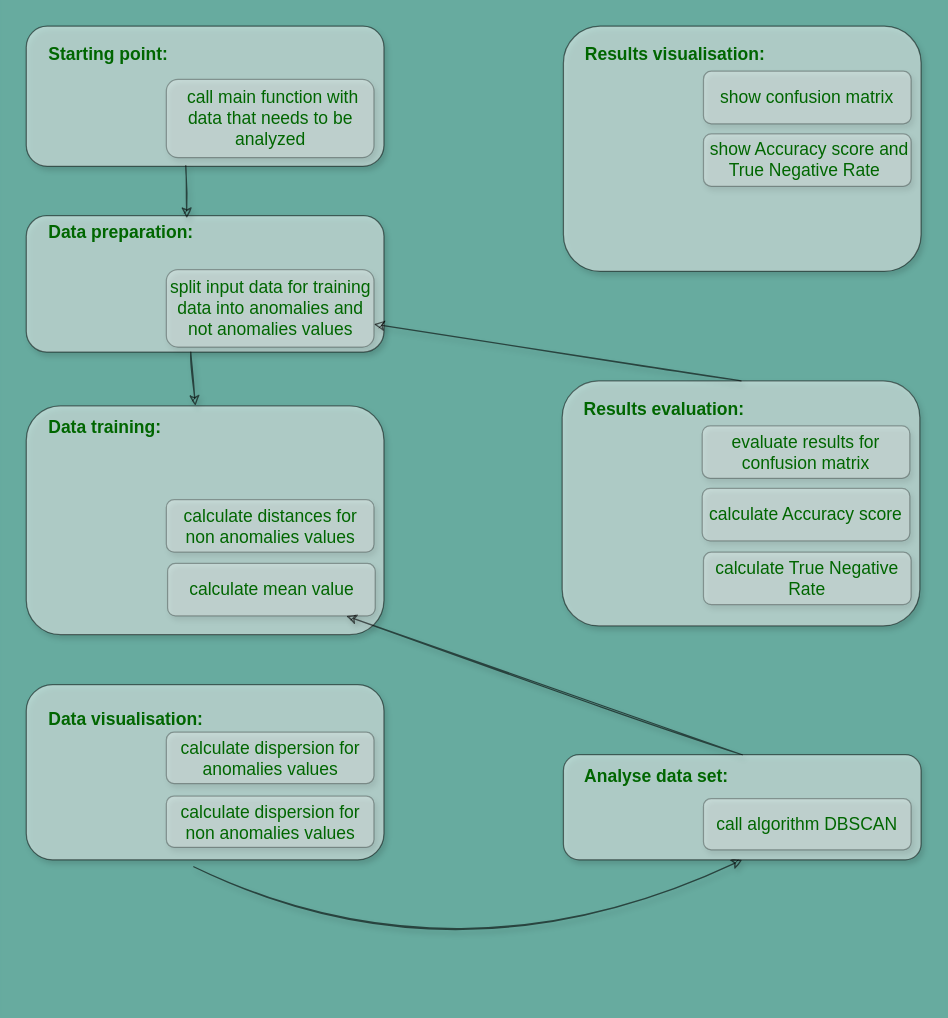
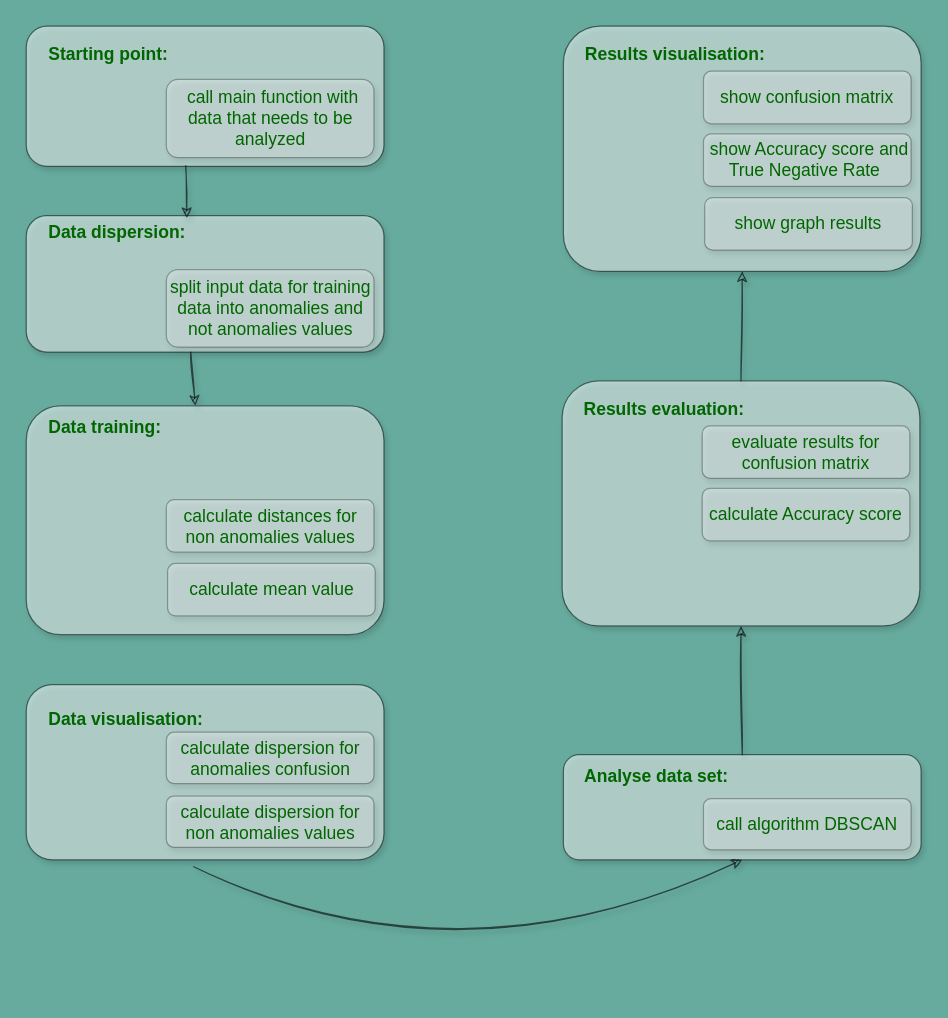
none -> (808, 224)
(95, 284) -> (89, 284)
(559, 353) -> (741, 328)
(807, 578) -> none
(548, 686) -> (741, 694)
(271, 758) -> (271, 758)
